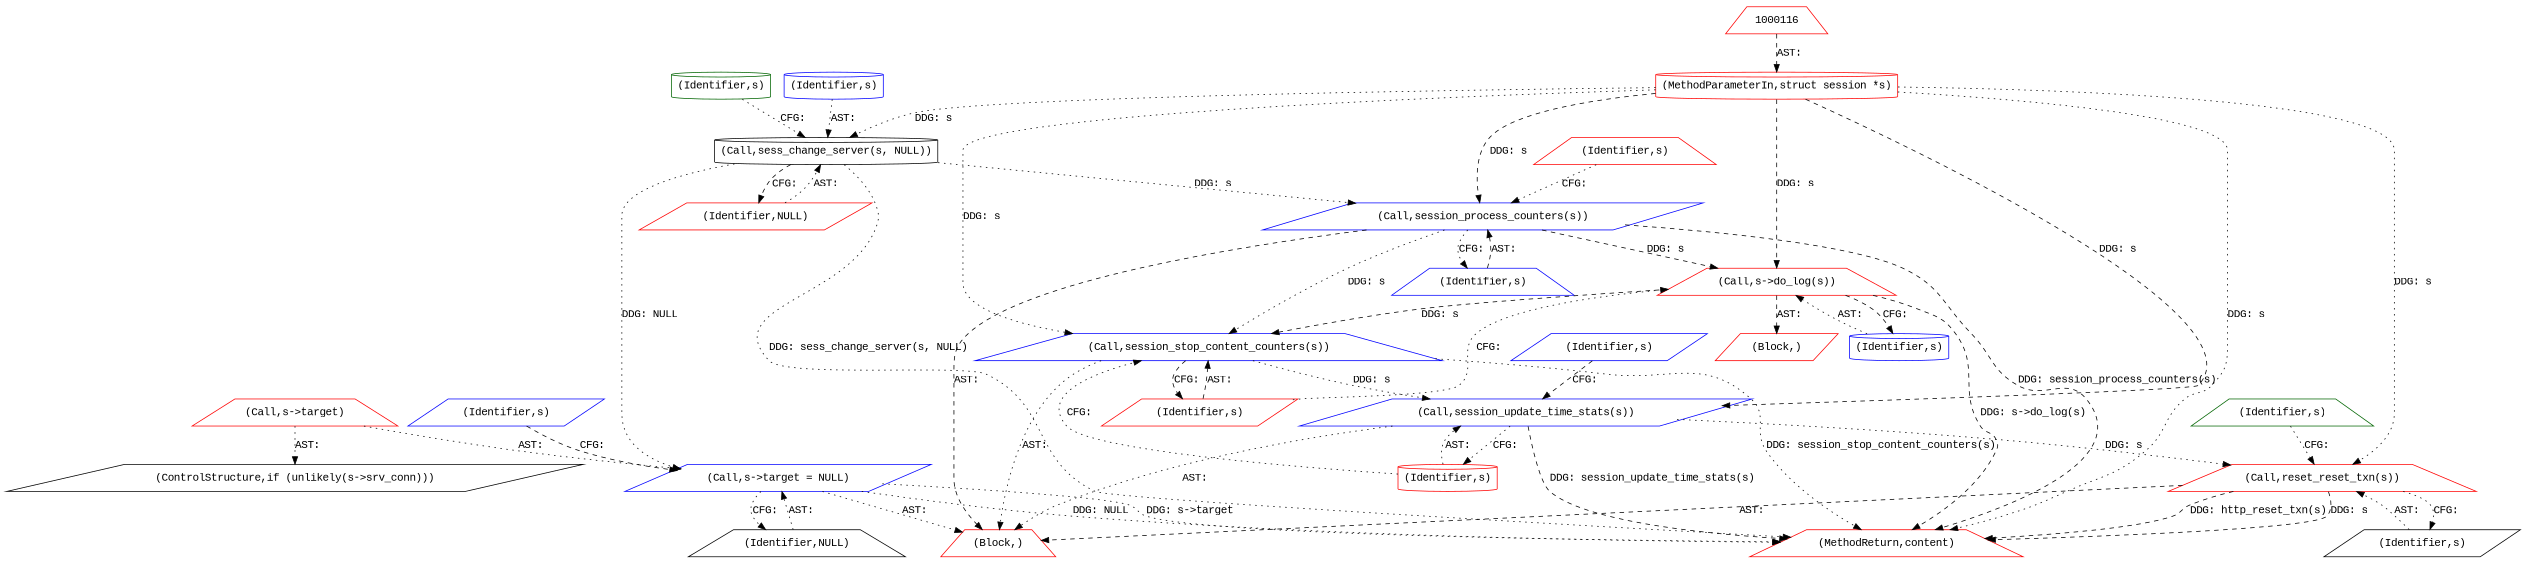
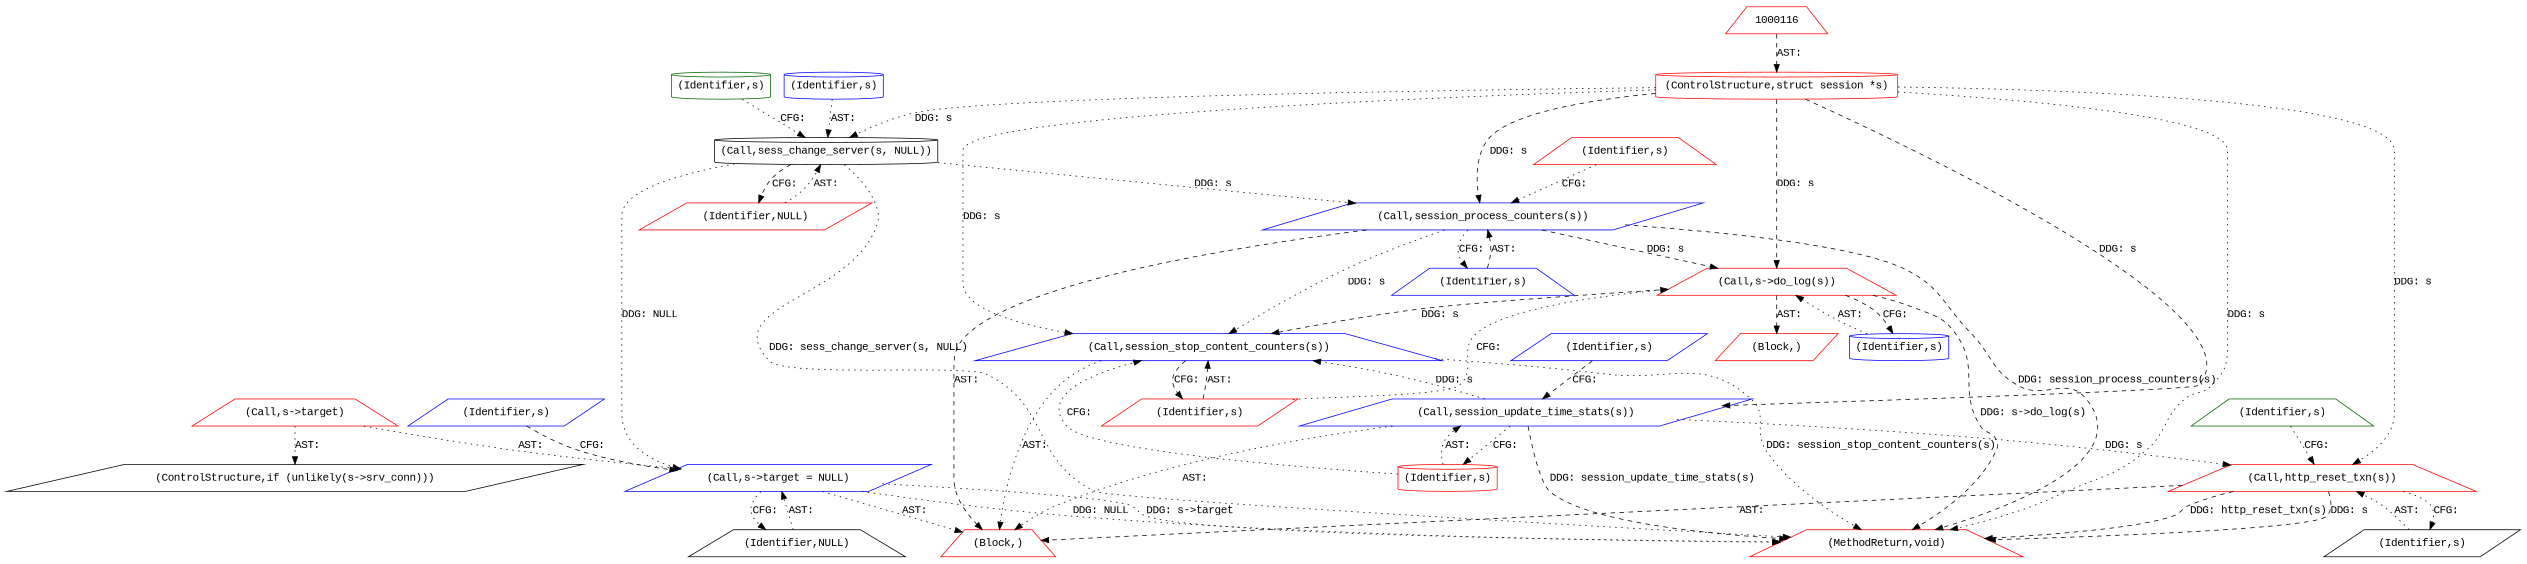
(1777, 86) -> (1777, 86)
(1337, 382) -> (1404, 377)
(2322, 478) -> (2322, 478)
(1886, 543) -> (1886, 543)
